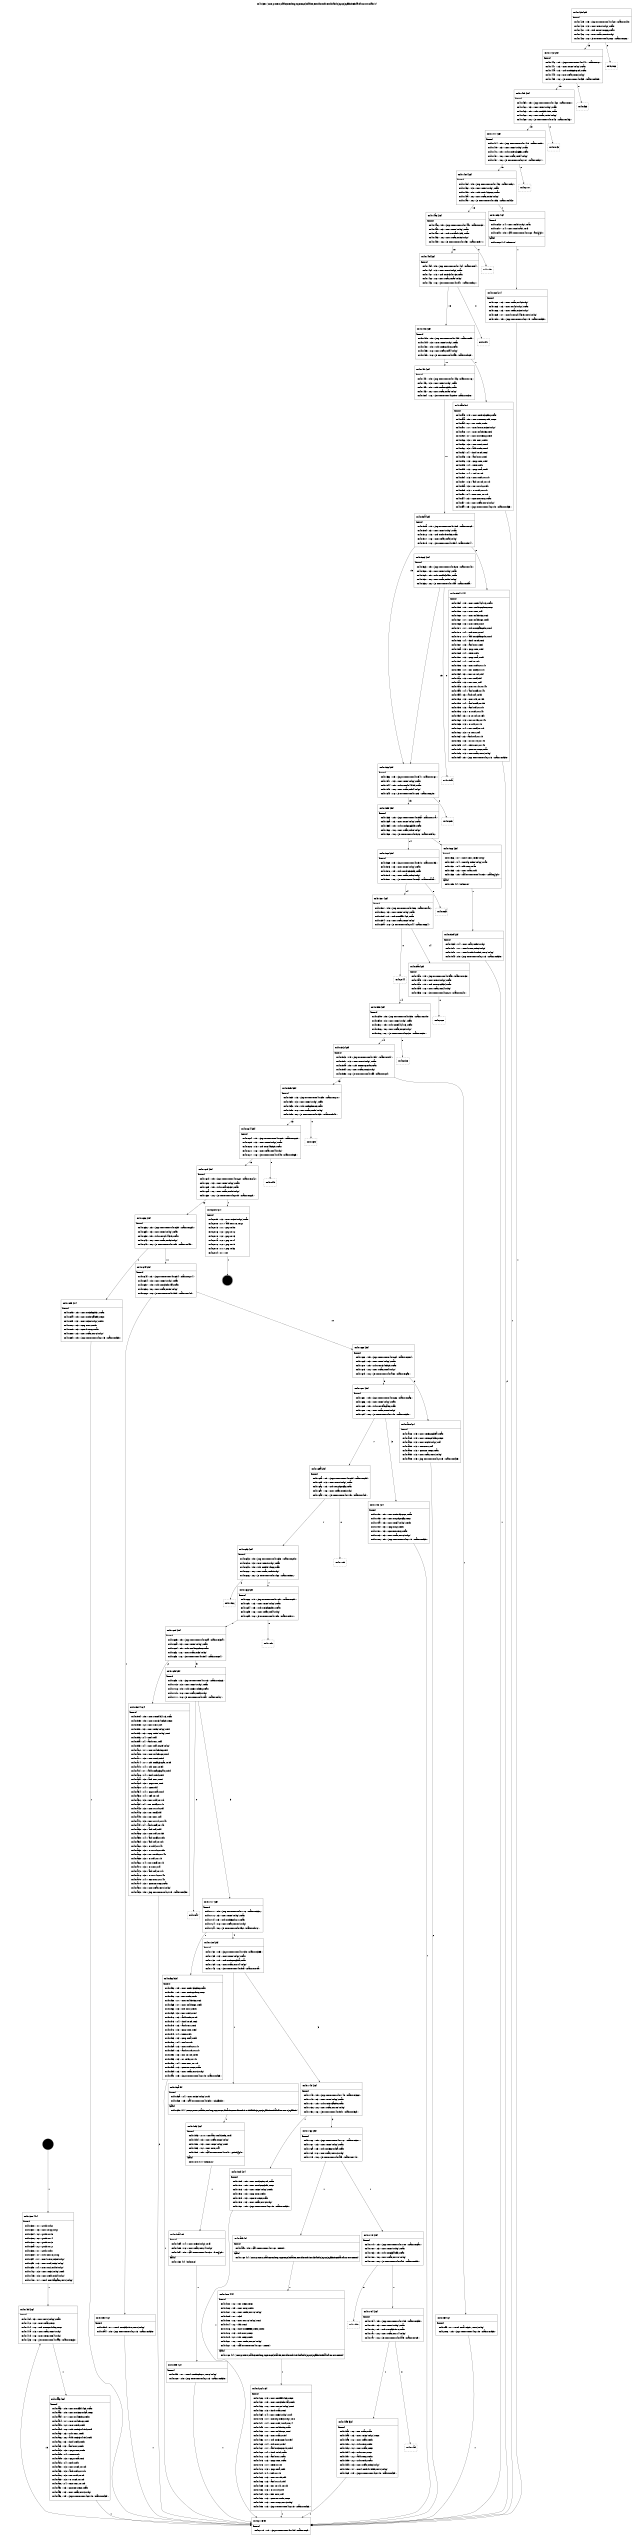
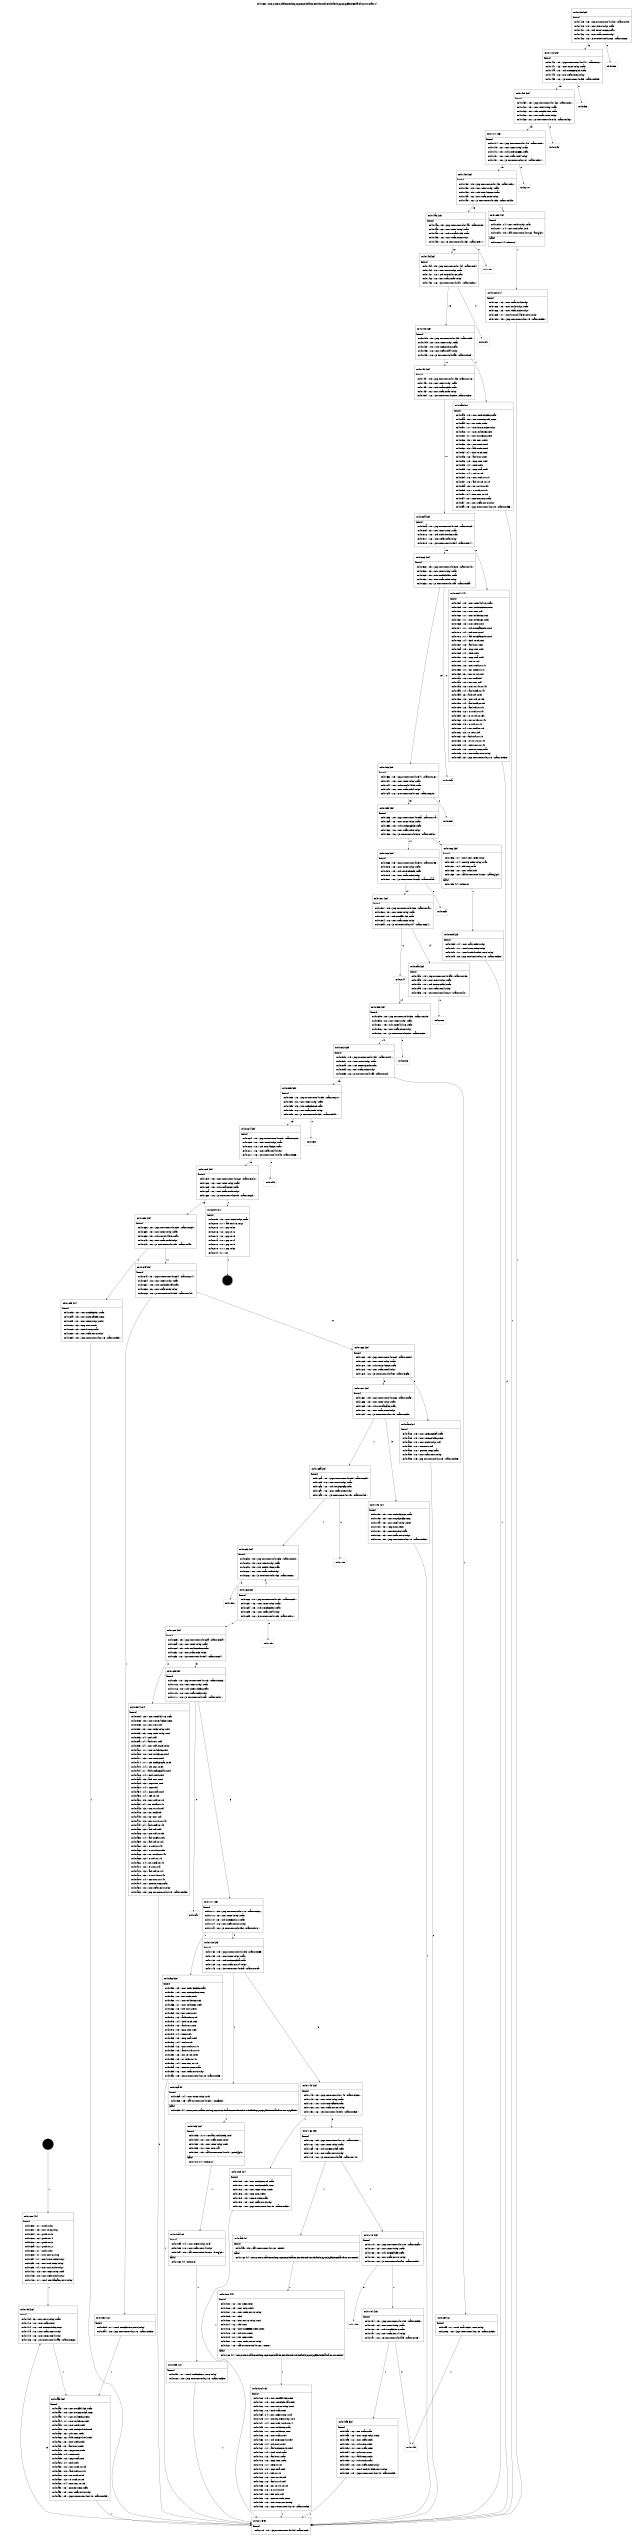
(389, 653) -> (445, 550)
(268, 1582) -> (265, 1584)
(138, 2474) -> (110, 2365)
(454, 2488) -> (437, 2389)
